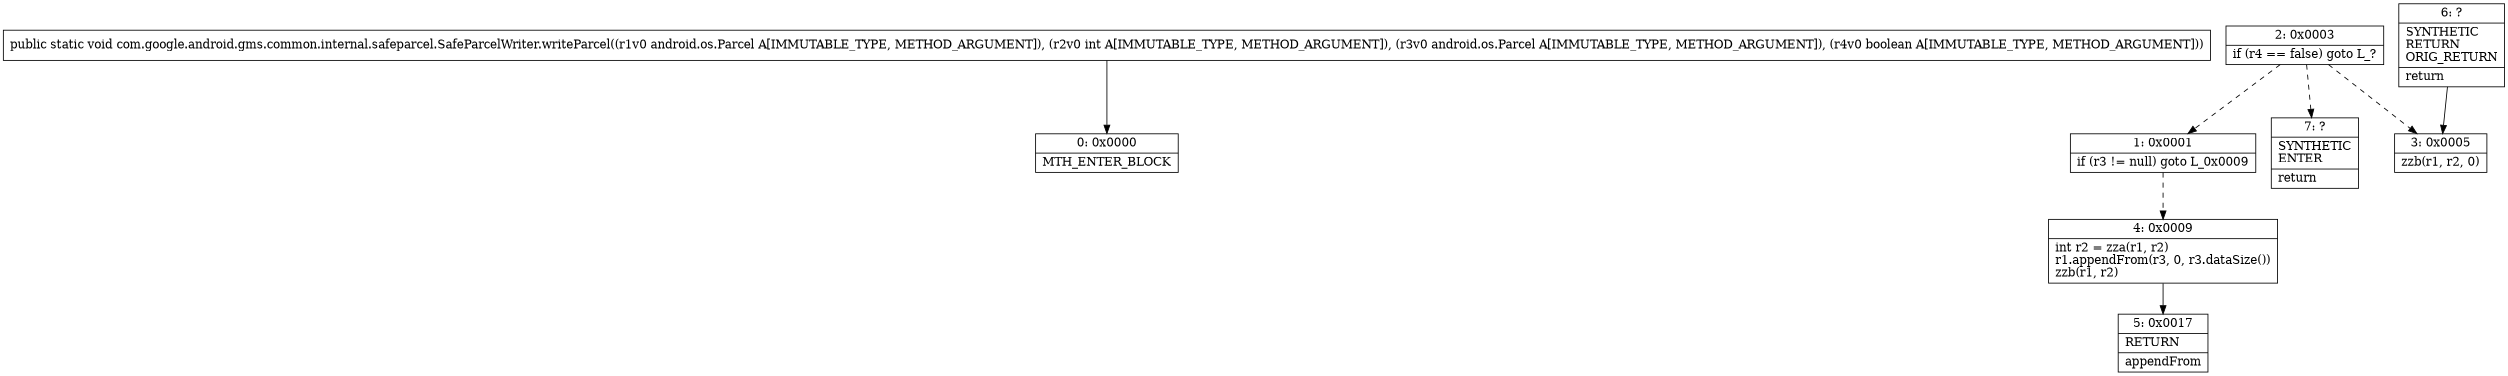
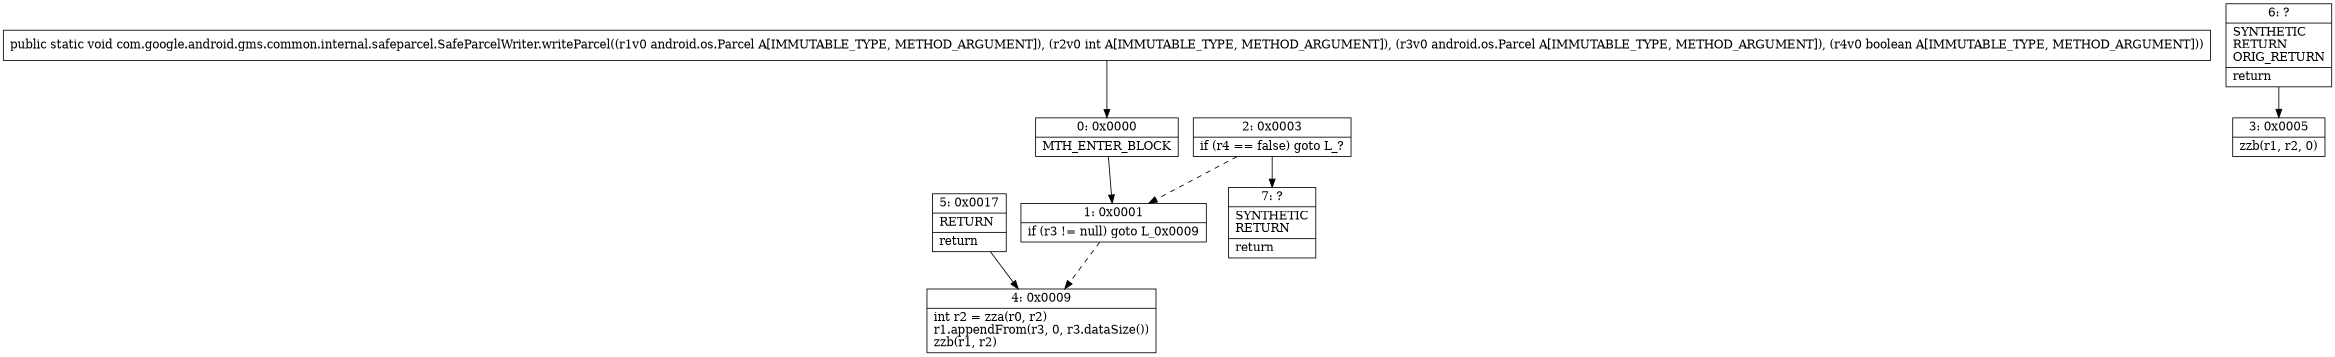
(2309, 87) -> (1272, 168)
(2369, 97) -> none
(2300, 159) -> (1263, 229)
none -> (1110, 176)
(2112, 248) -> (991, 318)
(2163, 294) -> (1002, 267)
(2163, 362) -> (958, 242)
